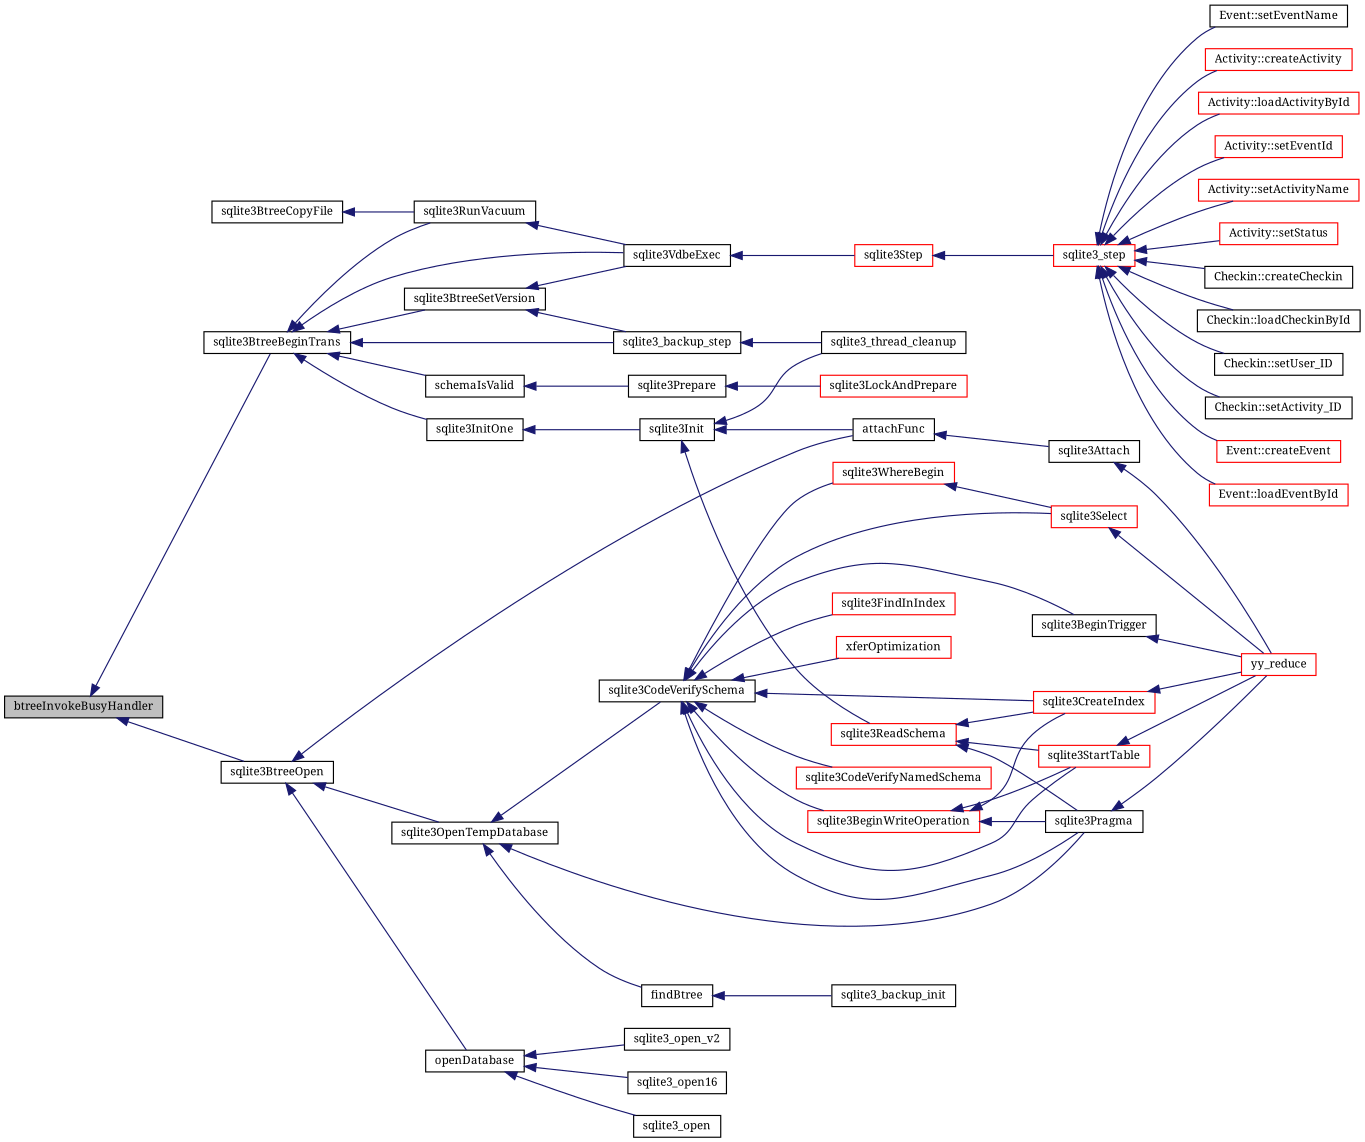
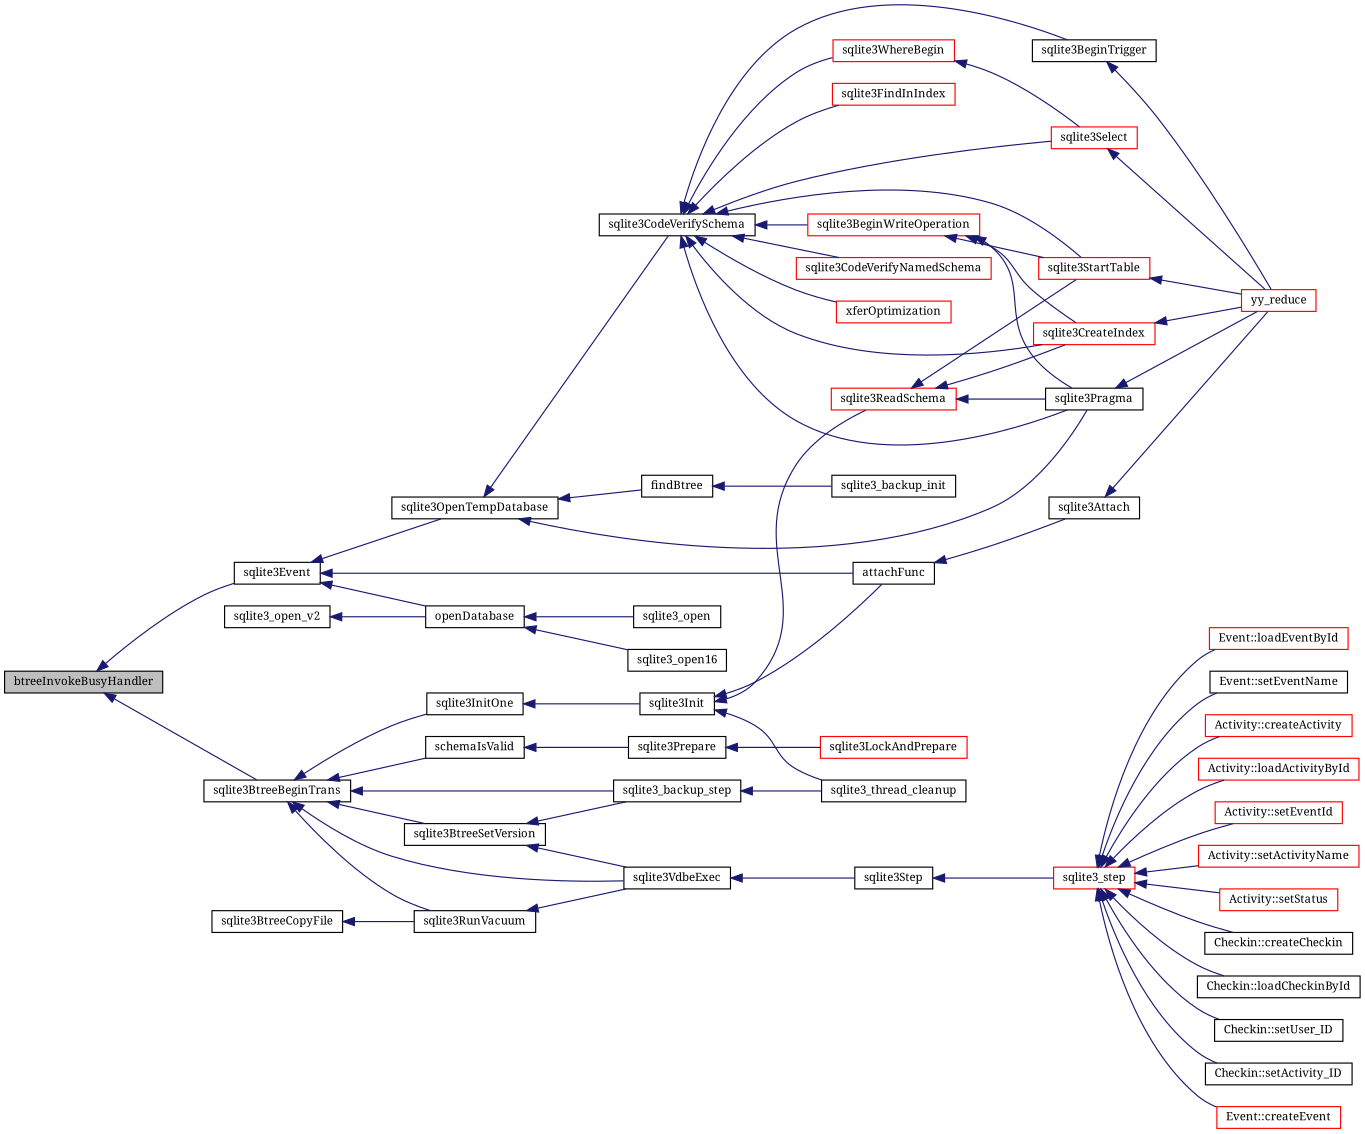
(894, 256) -> (894, 878)
(277, 772) -> (277, 573)
(580, 1050) -> (384, 617)
